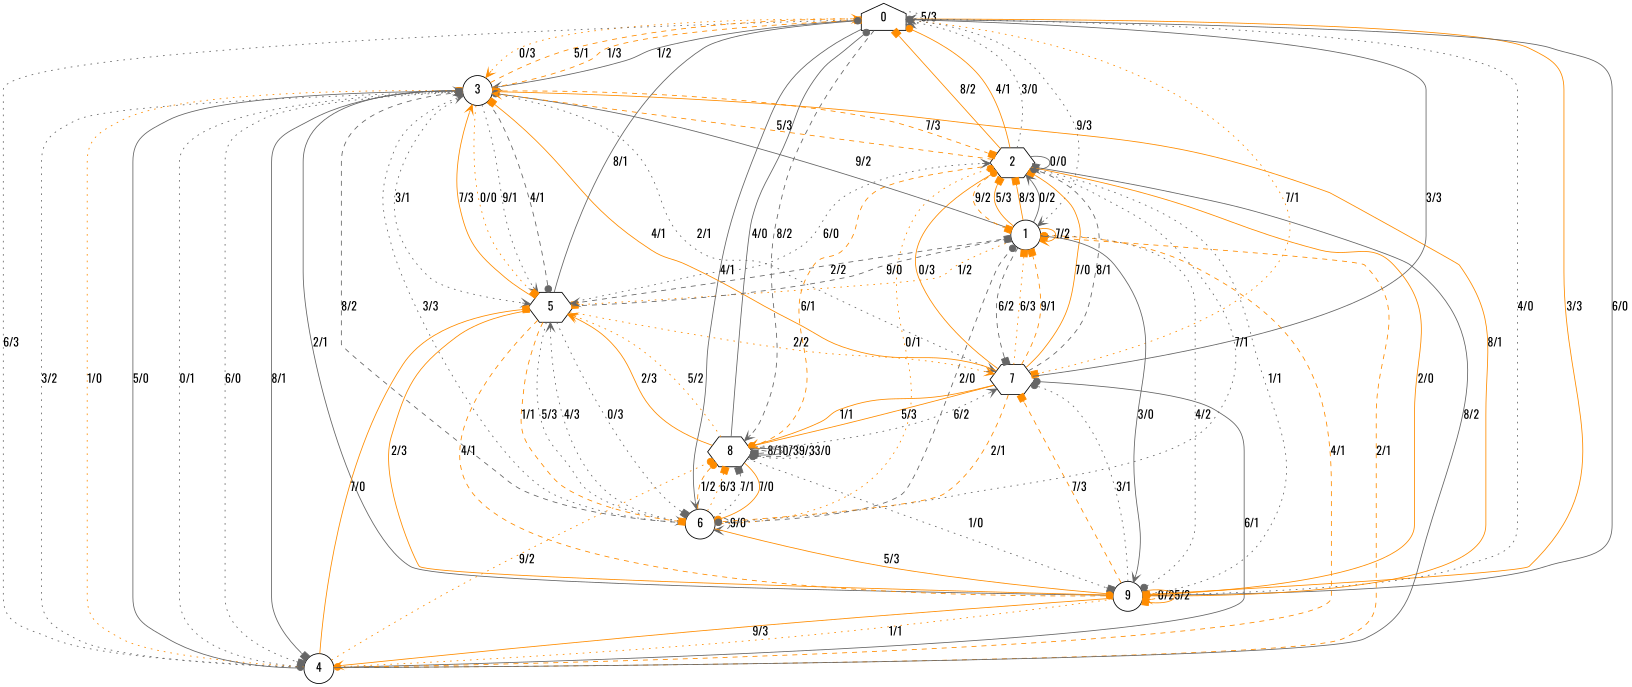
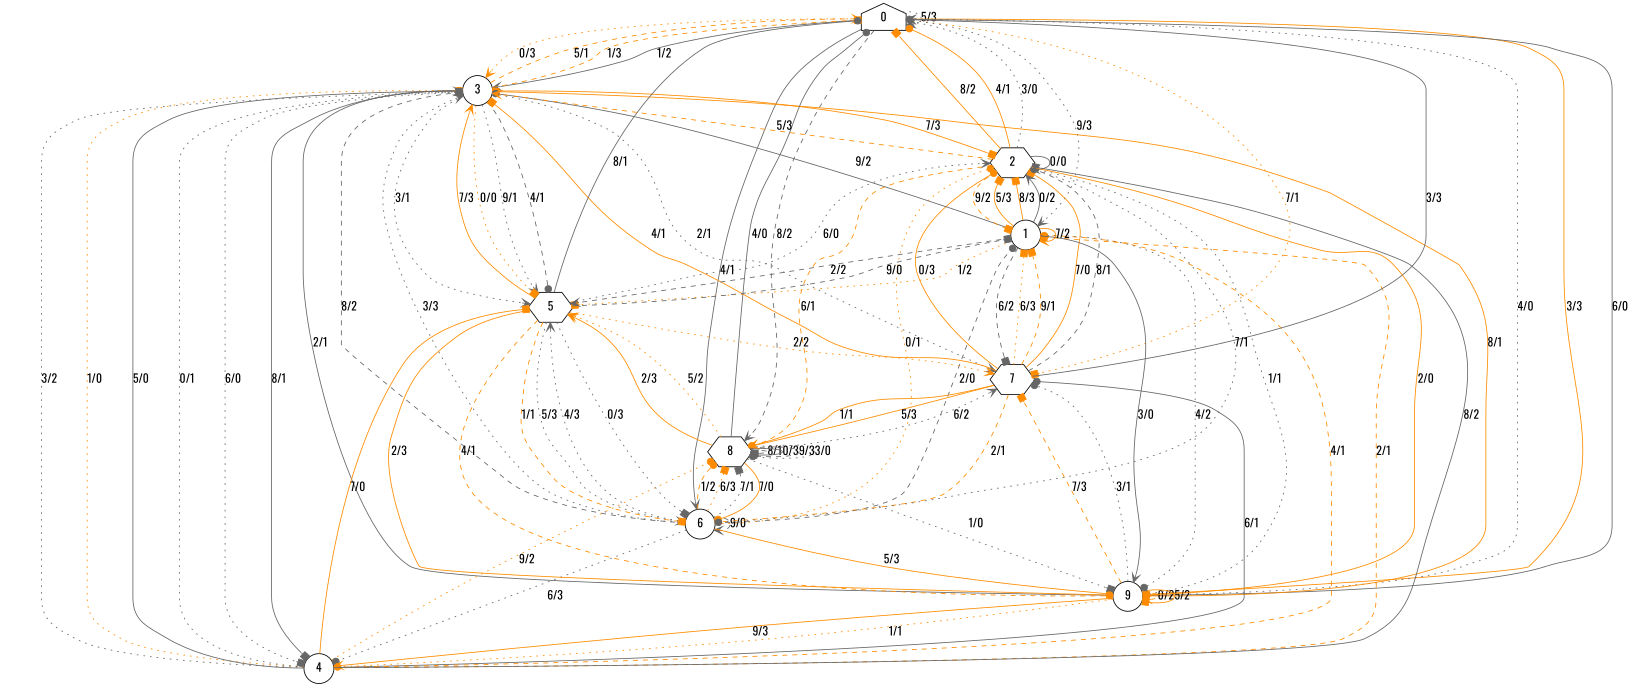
(21, 81) -> (513, 595)
(743, 101) -> (743, 101)
